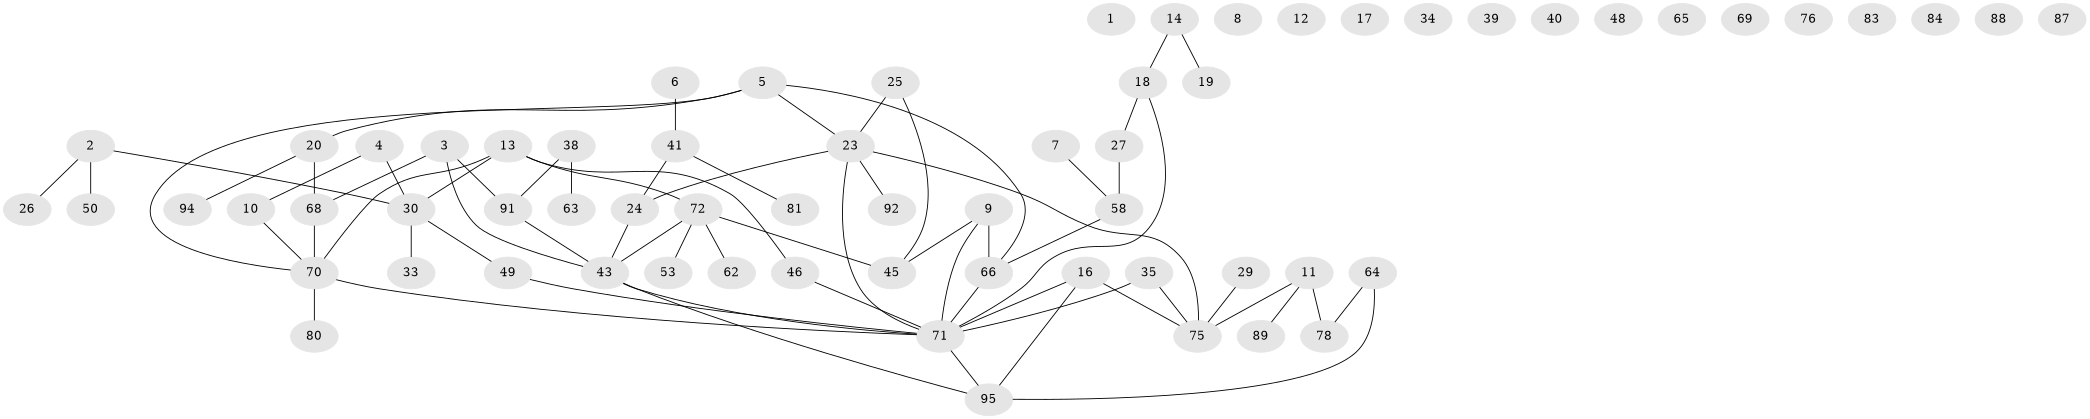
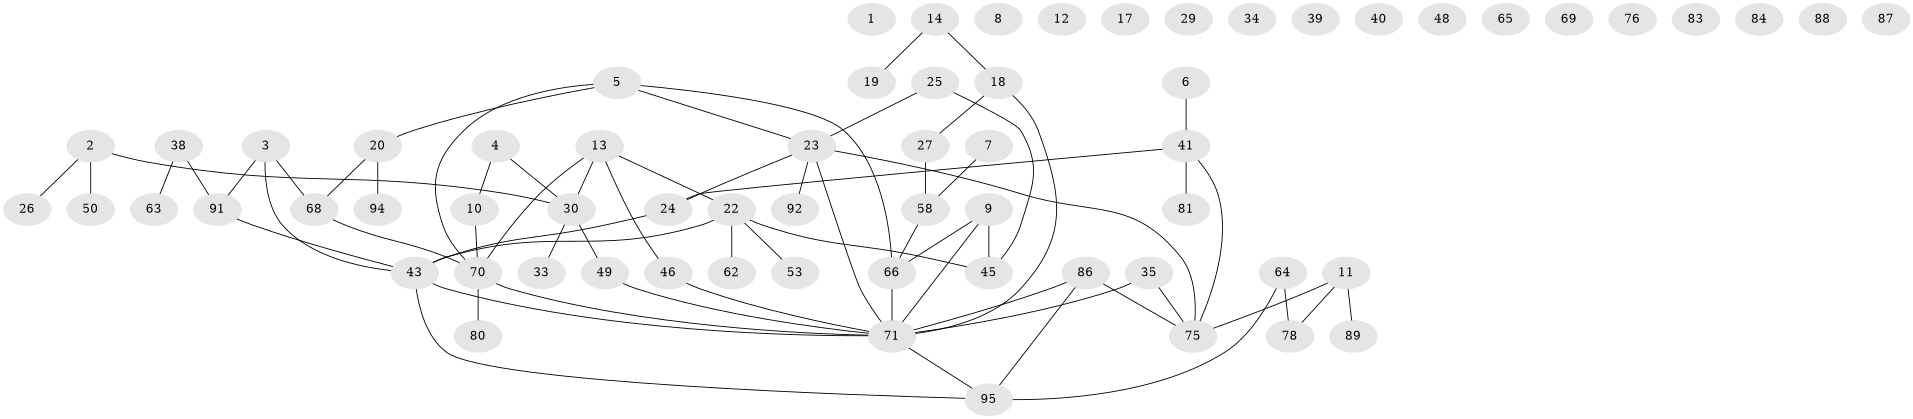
(698, 210) -> (732, 210)
(1086, 273) -> (1086, 273)
(1222, 305) -> (1222, 239)
